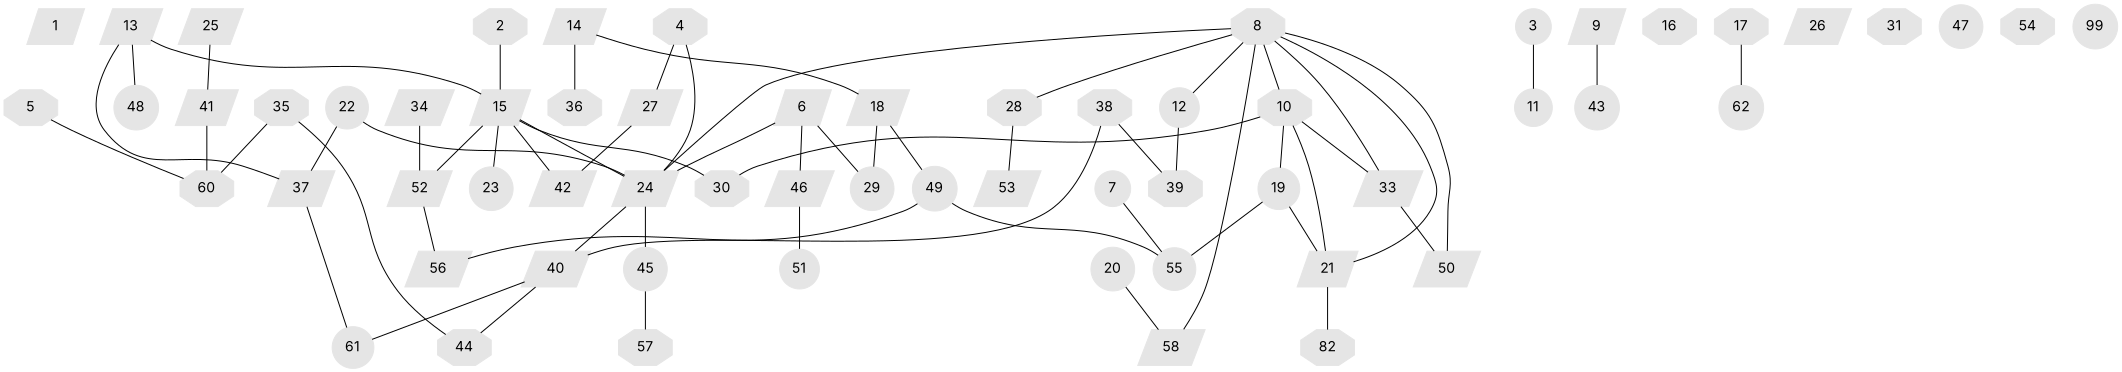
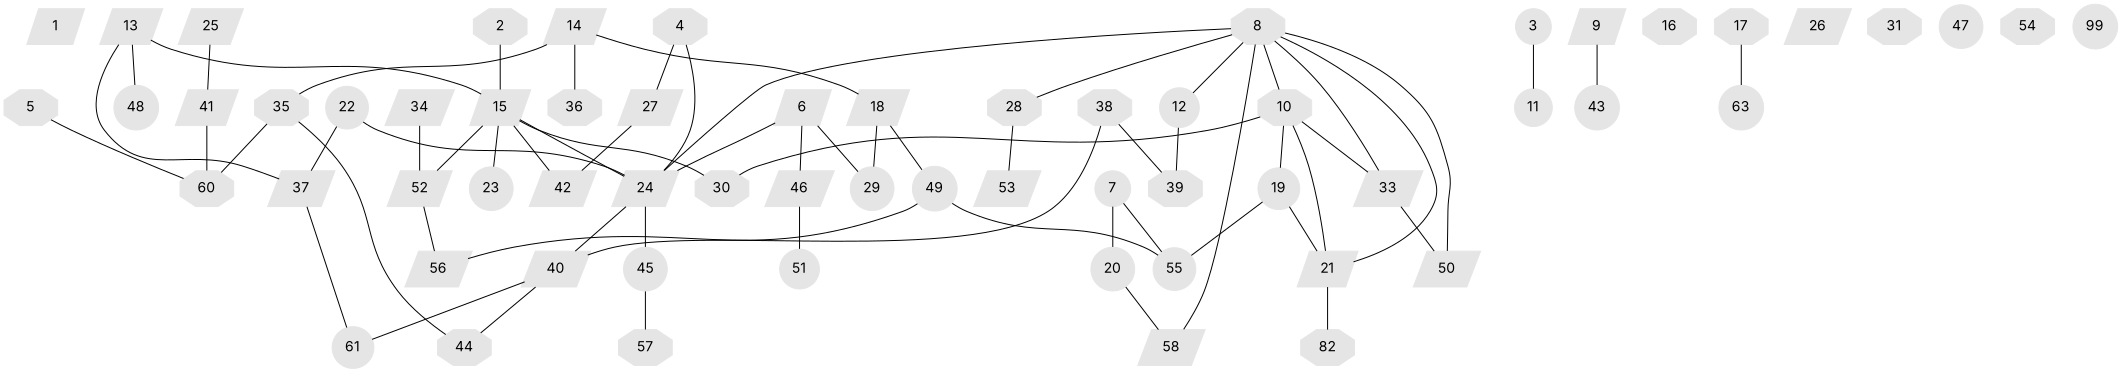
none -> (422, 67)
(1741, 108) -> (1741, 108)
none -> (1113, 227)
